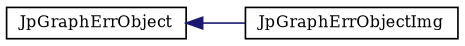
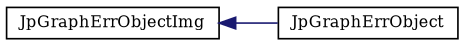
(224, 23) -> (257, 23)
